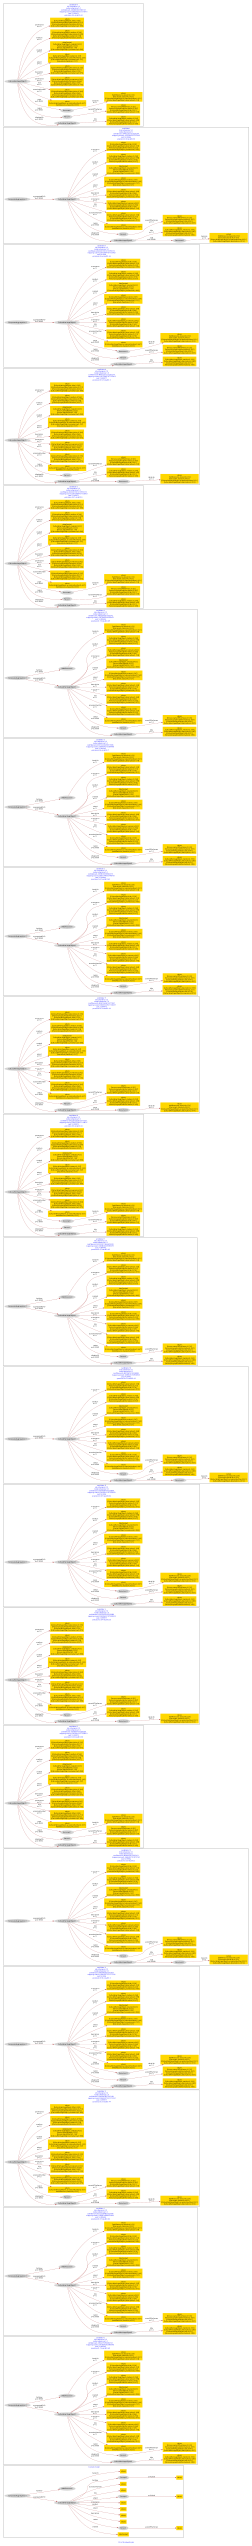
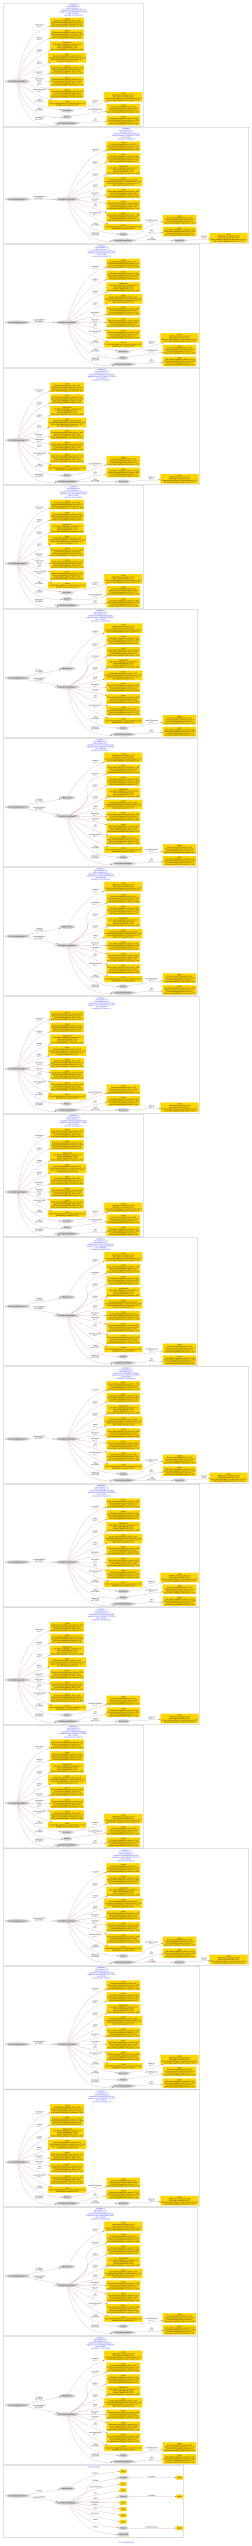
(123, 2534) -> (123, 2534)
